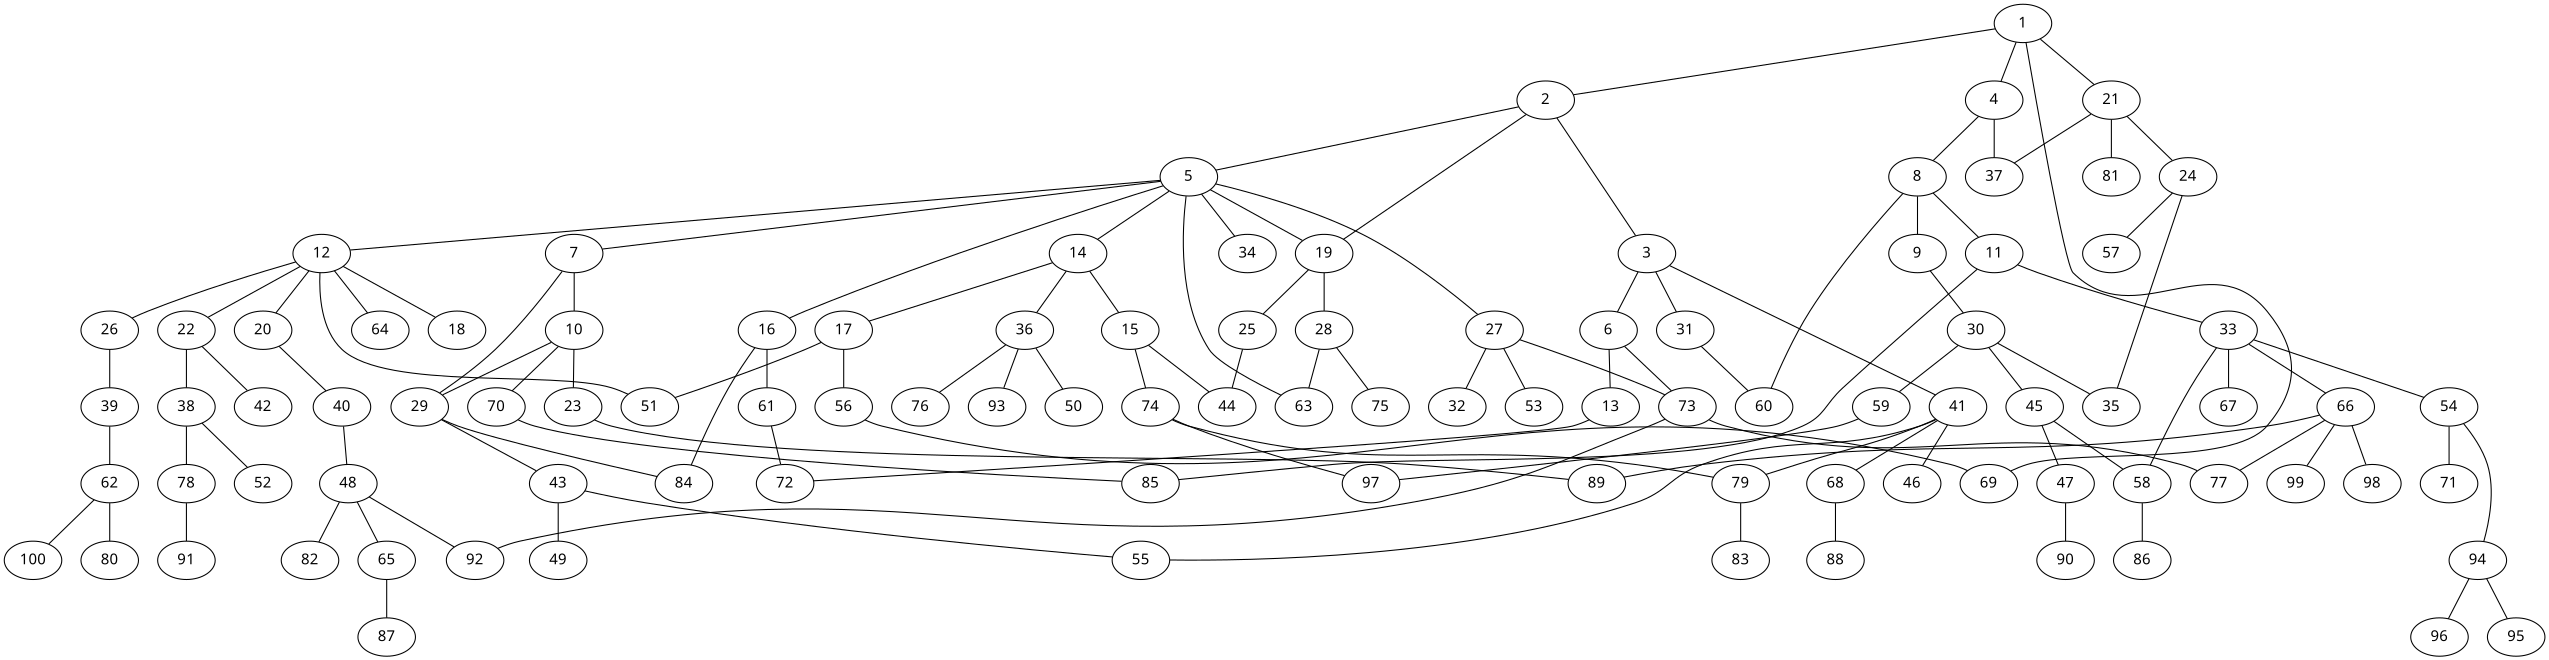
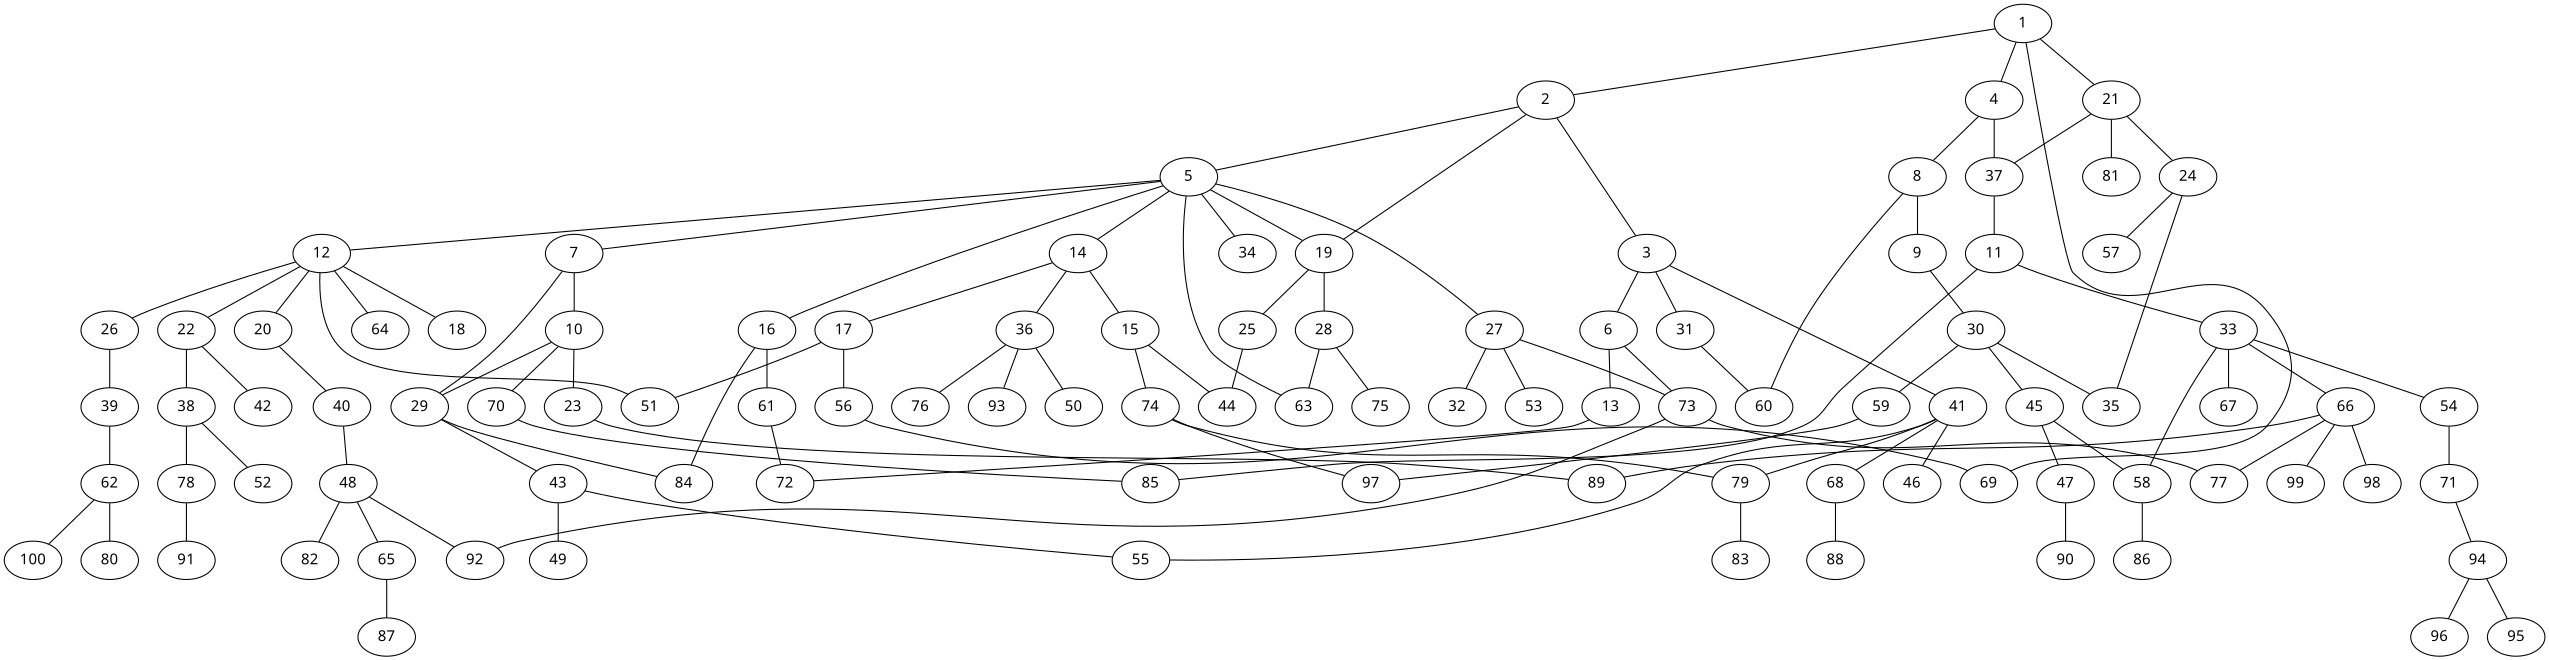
(1956, 215) -> (1994, 215)
(2490, 480) -> (2463, 522)
